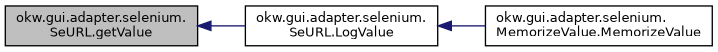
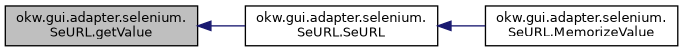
(342, 26) -> (342, 26)
(599, 26) -> (582, 26)
